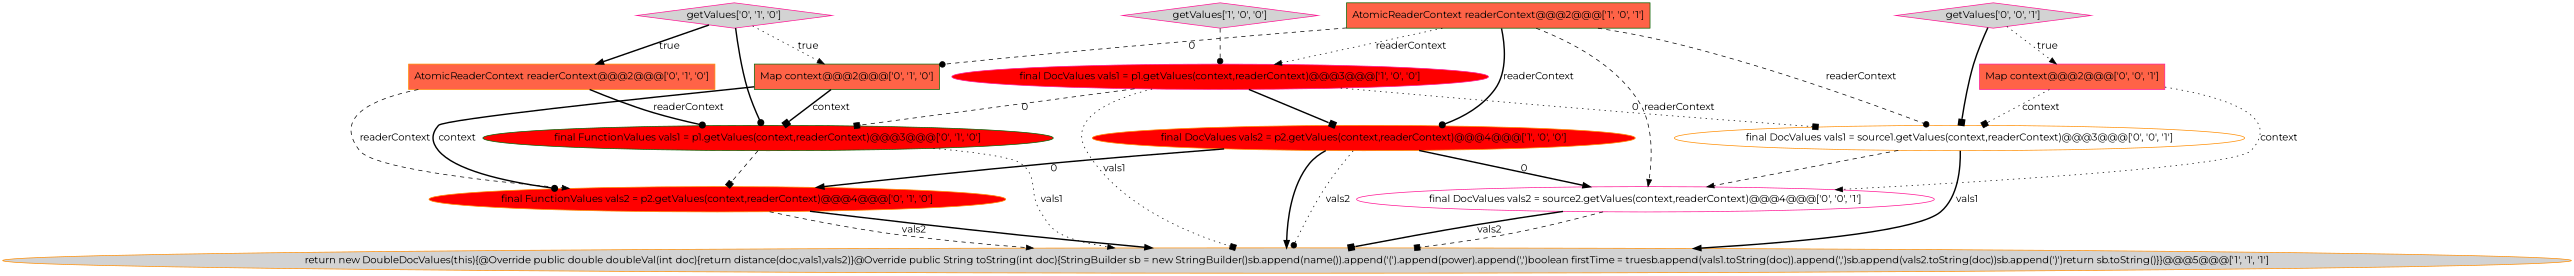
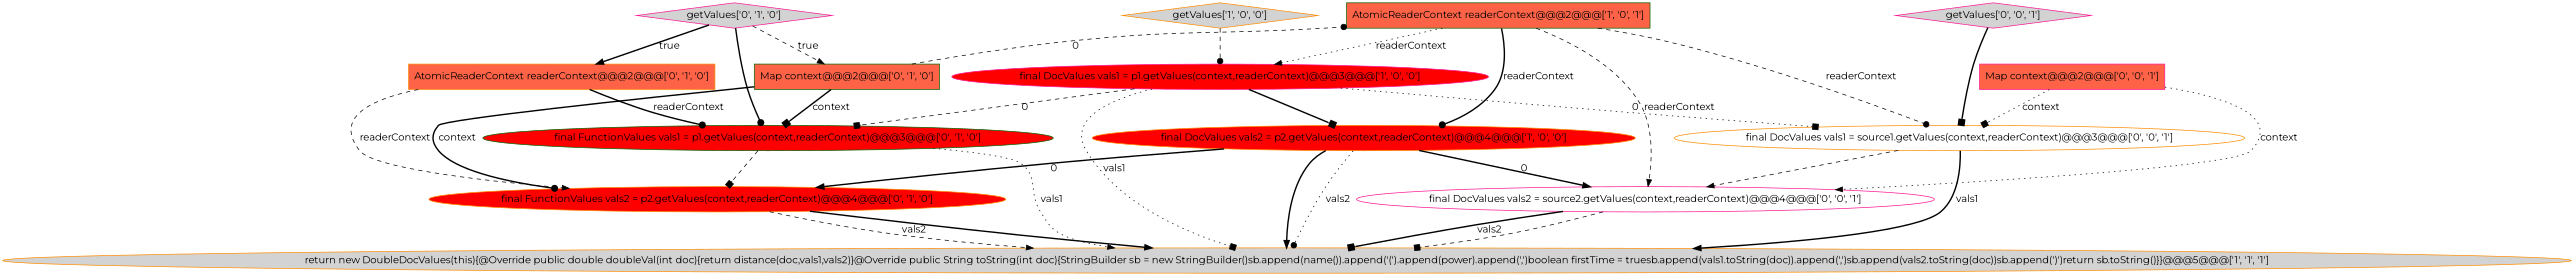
(1220, 15) -> (1220, 15)
(785, 43) -> (785, 43)
(2029, 43) -> none
(1146, 45) -> (1125, 36)
